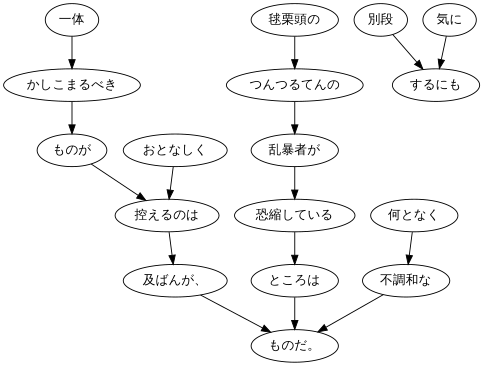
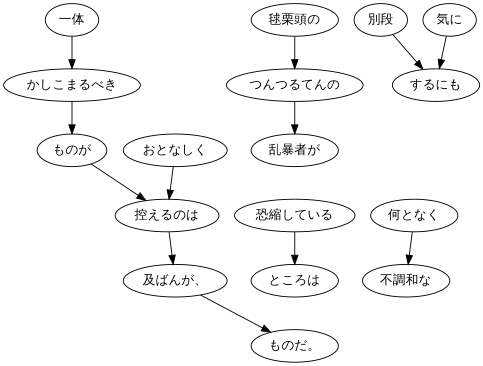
(295, 178) -> none
(295, 309) -> none
(355, 311) -> none
